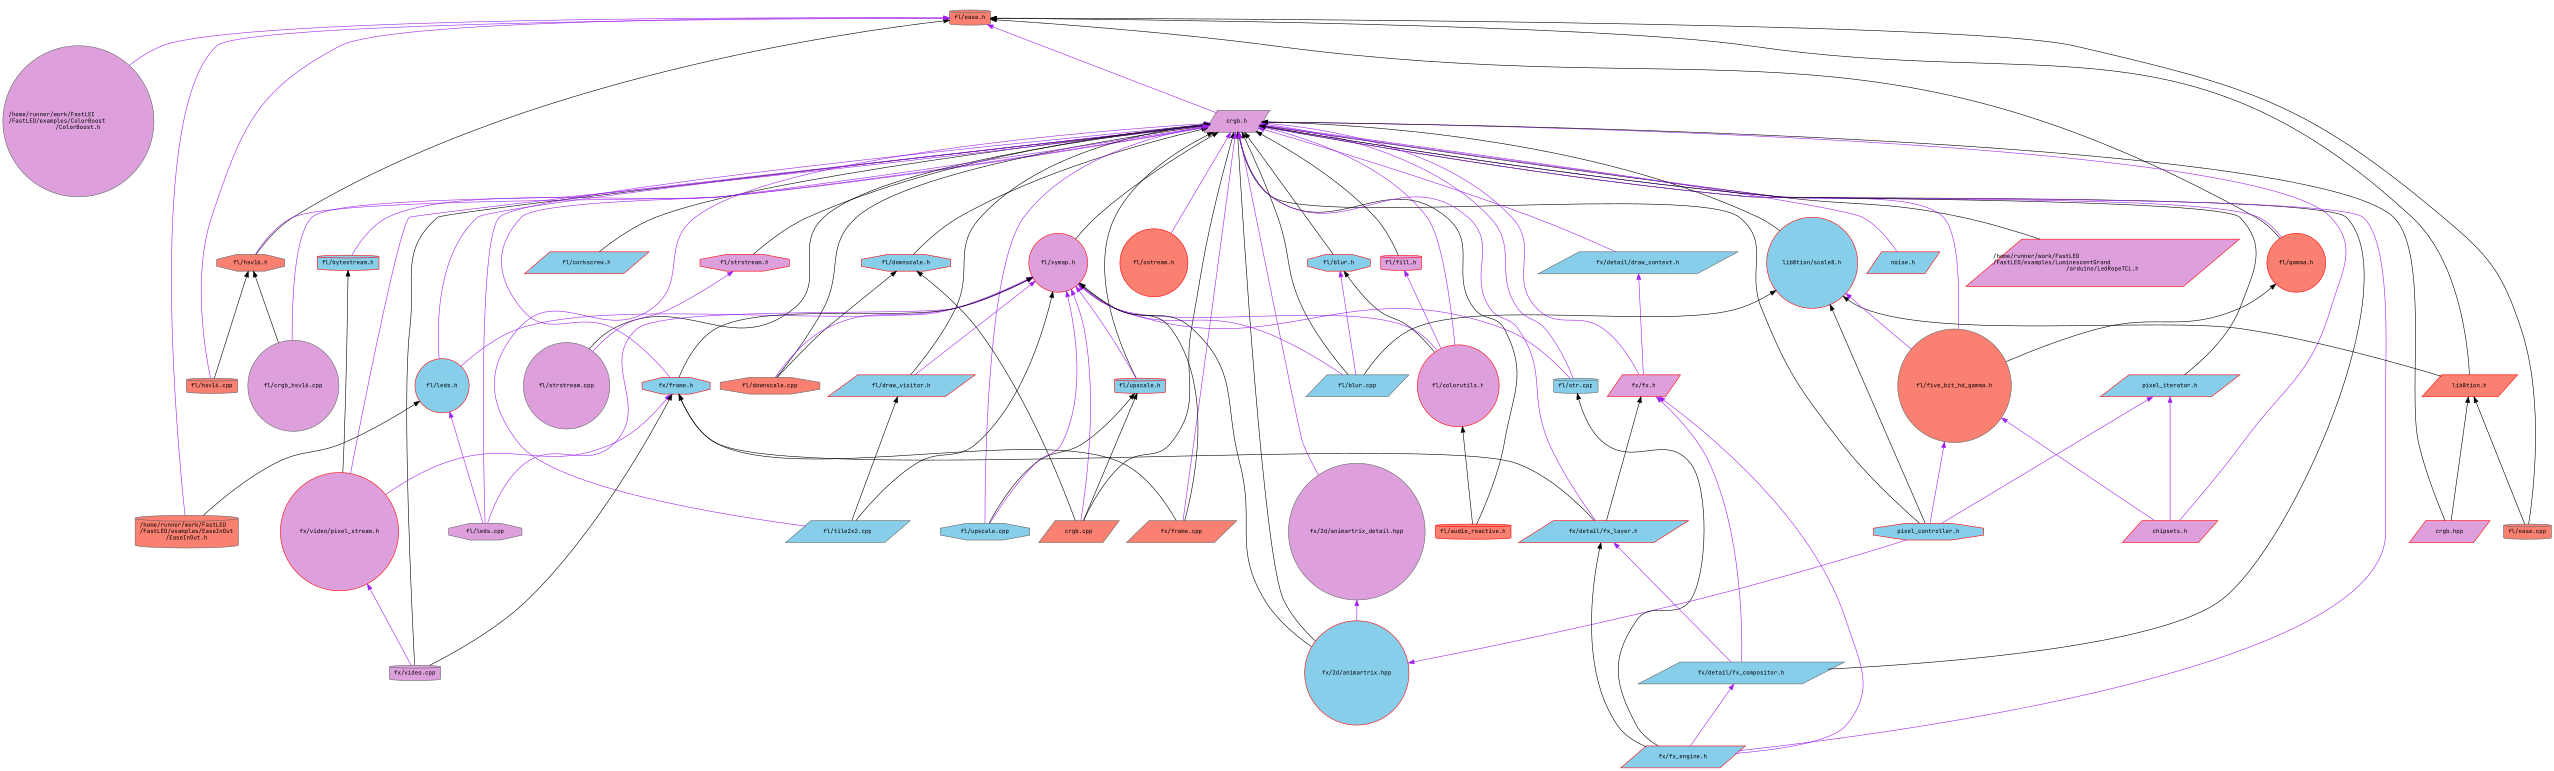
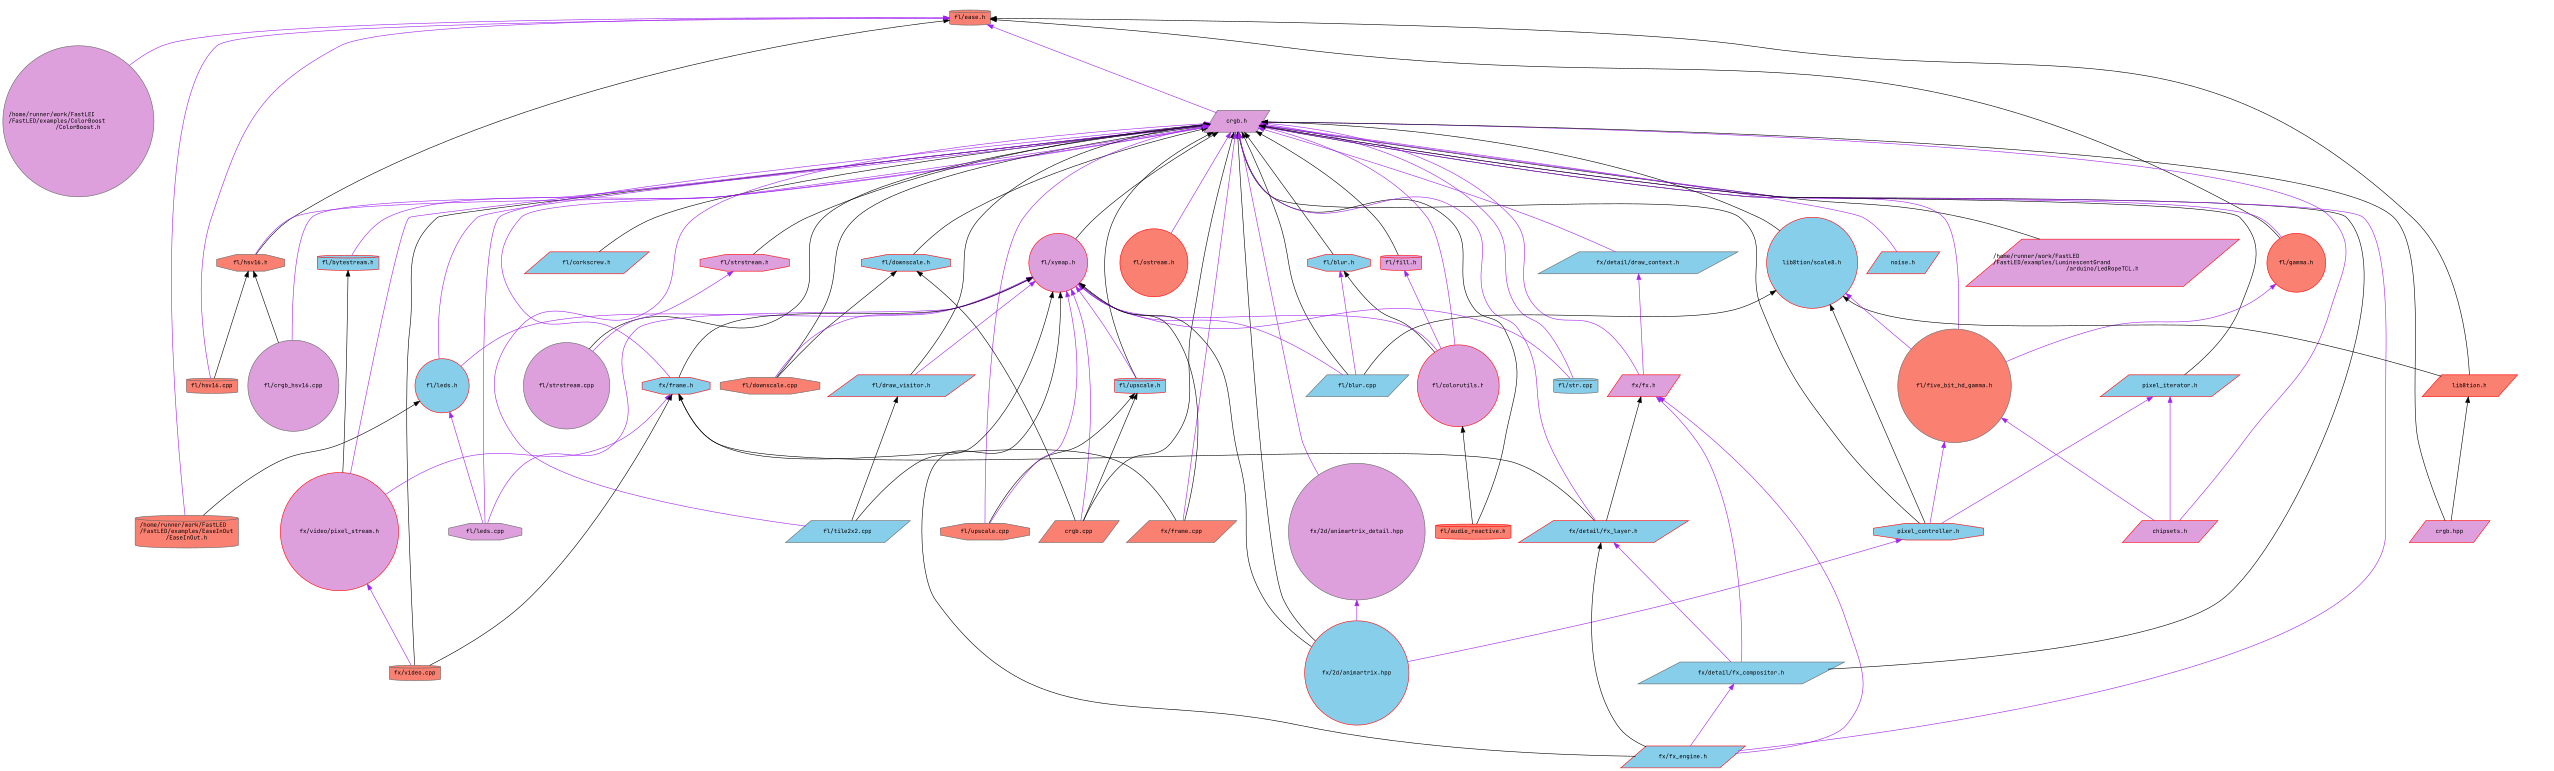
(2182, 322) -> (2182, 322)
(985, 532) -> (985, 532)
(2527, 532) -> none
(1702, 561) -> (1078, 698)
(1637, 614) -> (1654, 608)
(415, 673) -> (415, 673)
